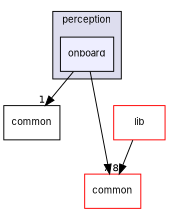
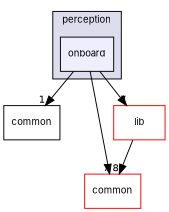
none -> (110, 85)
